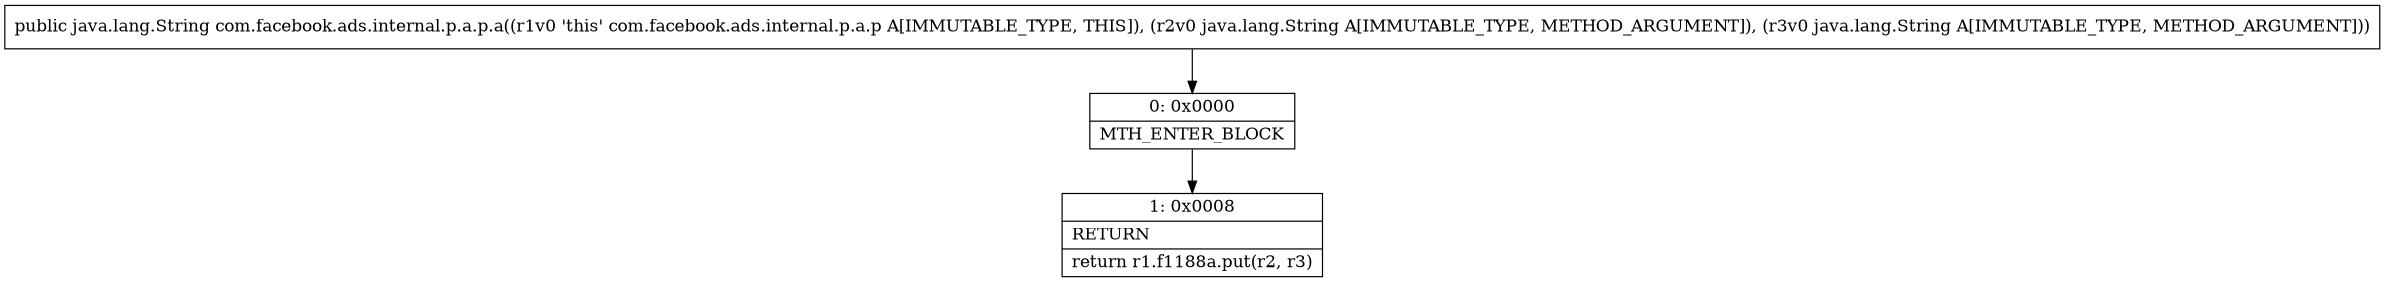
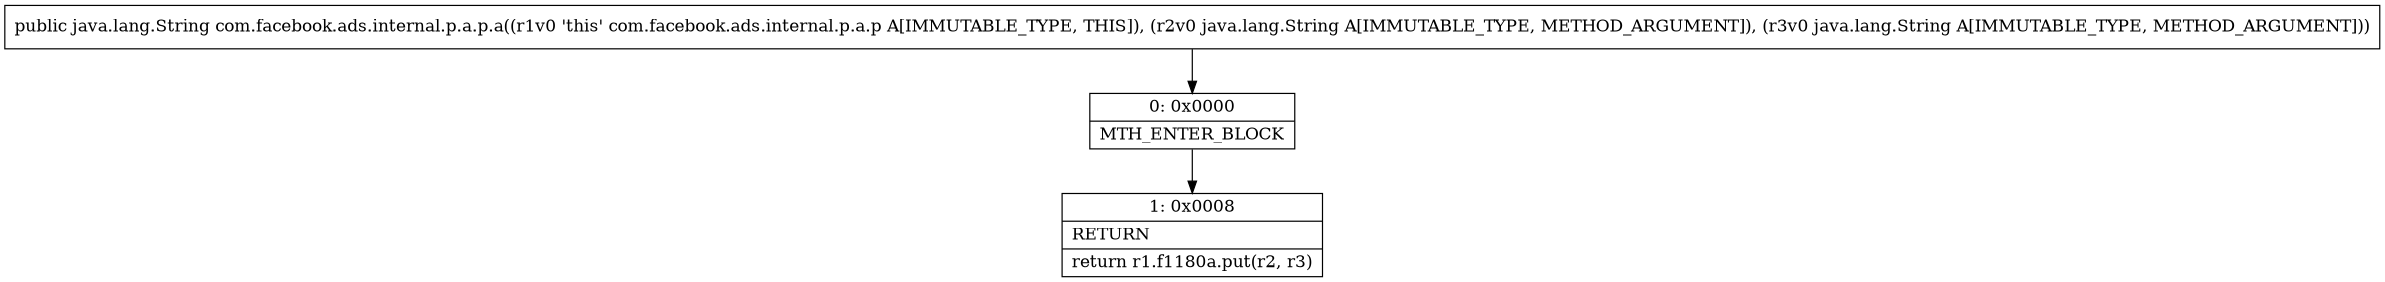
(1192, 262) -> (1192, 262)
